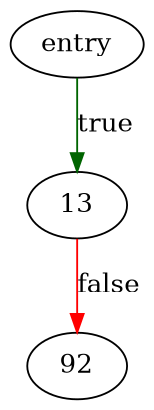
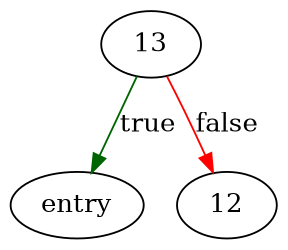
(77, 116) -> (118, 116)
(77, 366) -> (227, 205)
